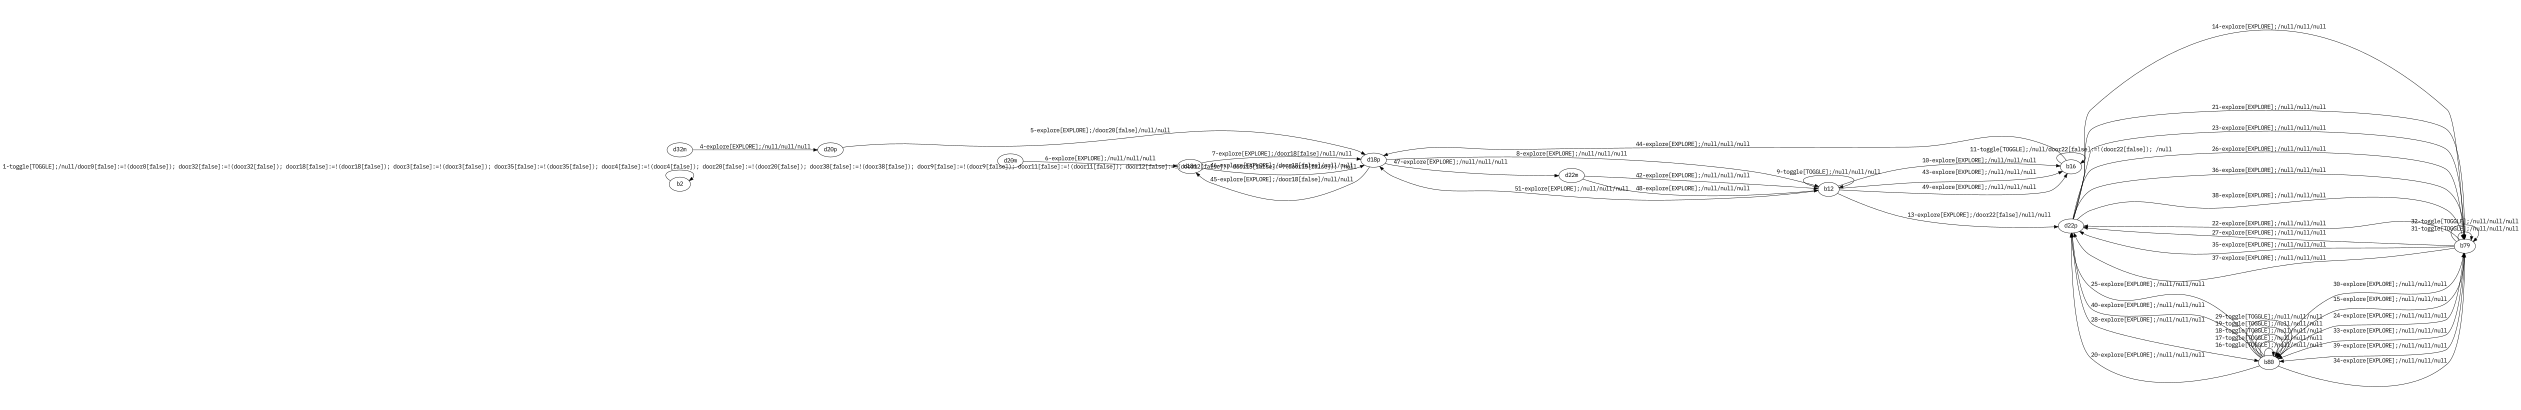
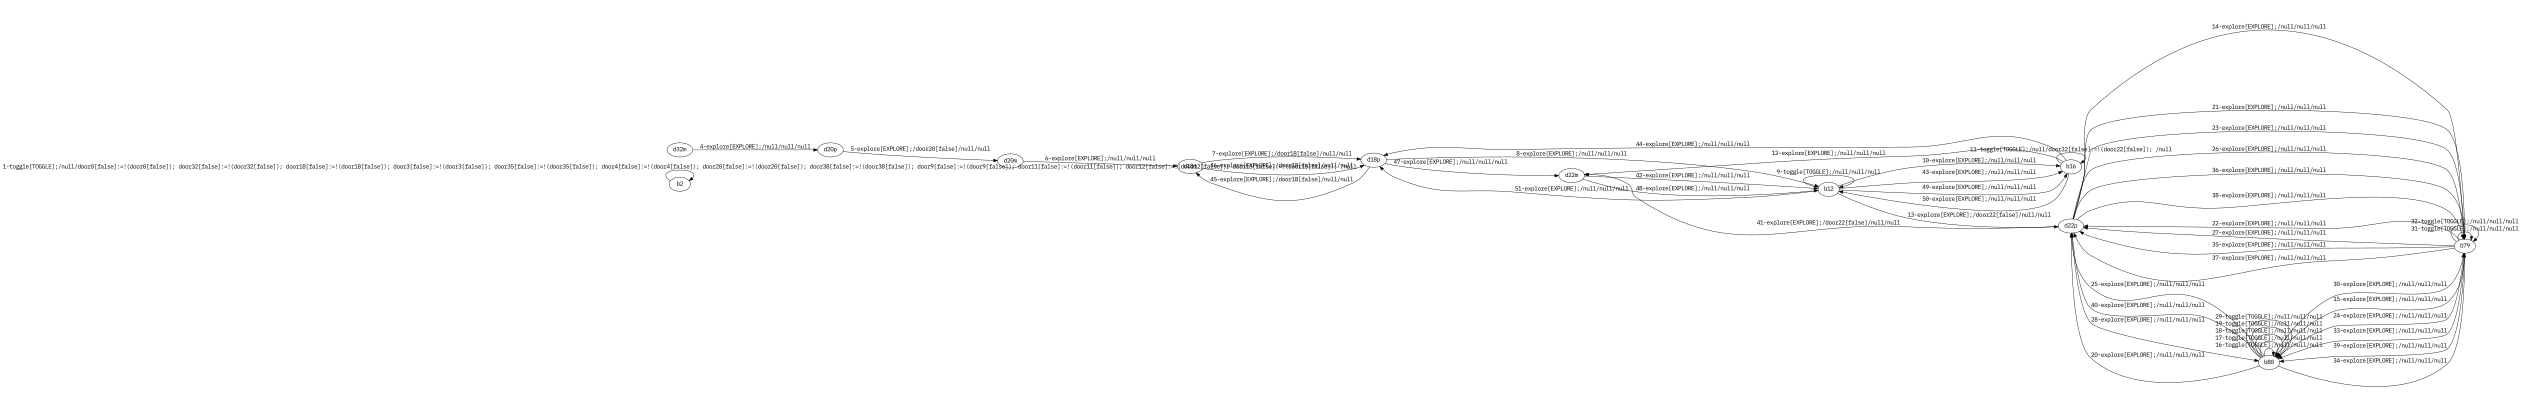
(1103, 140) -> (918, 157)
none -> (1827, 159)
none -> (1964, 209)
none -> (1815, 230)
